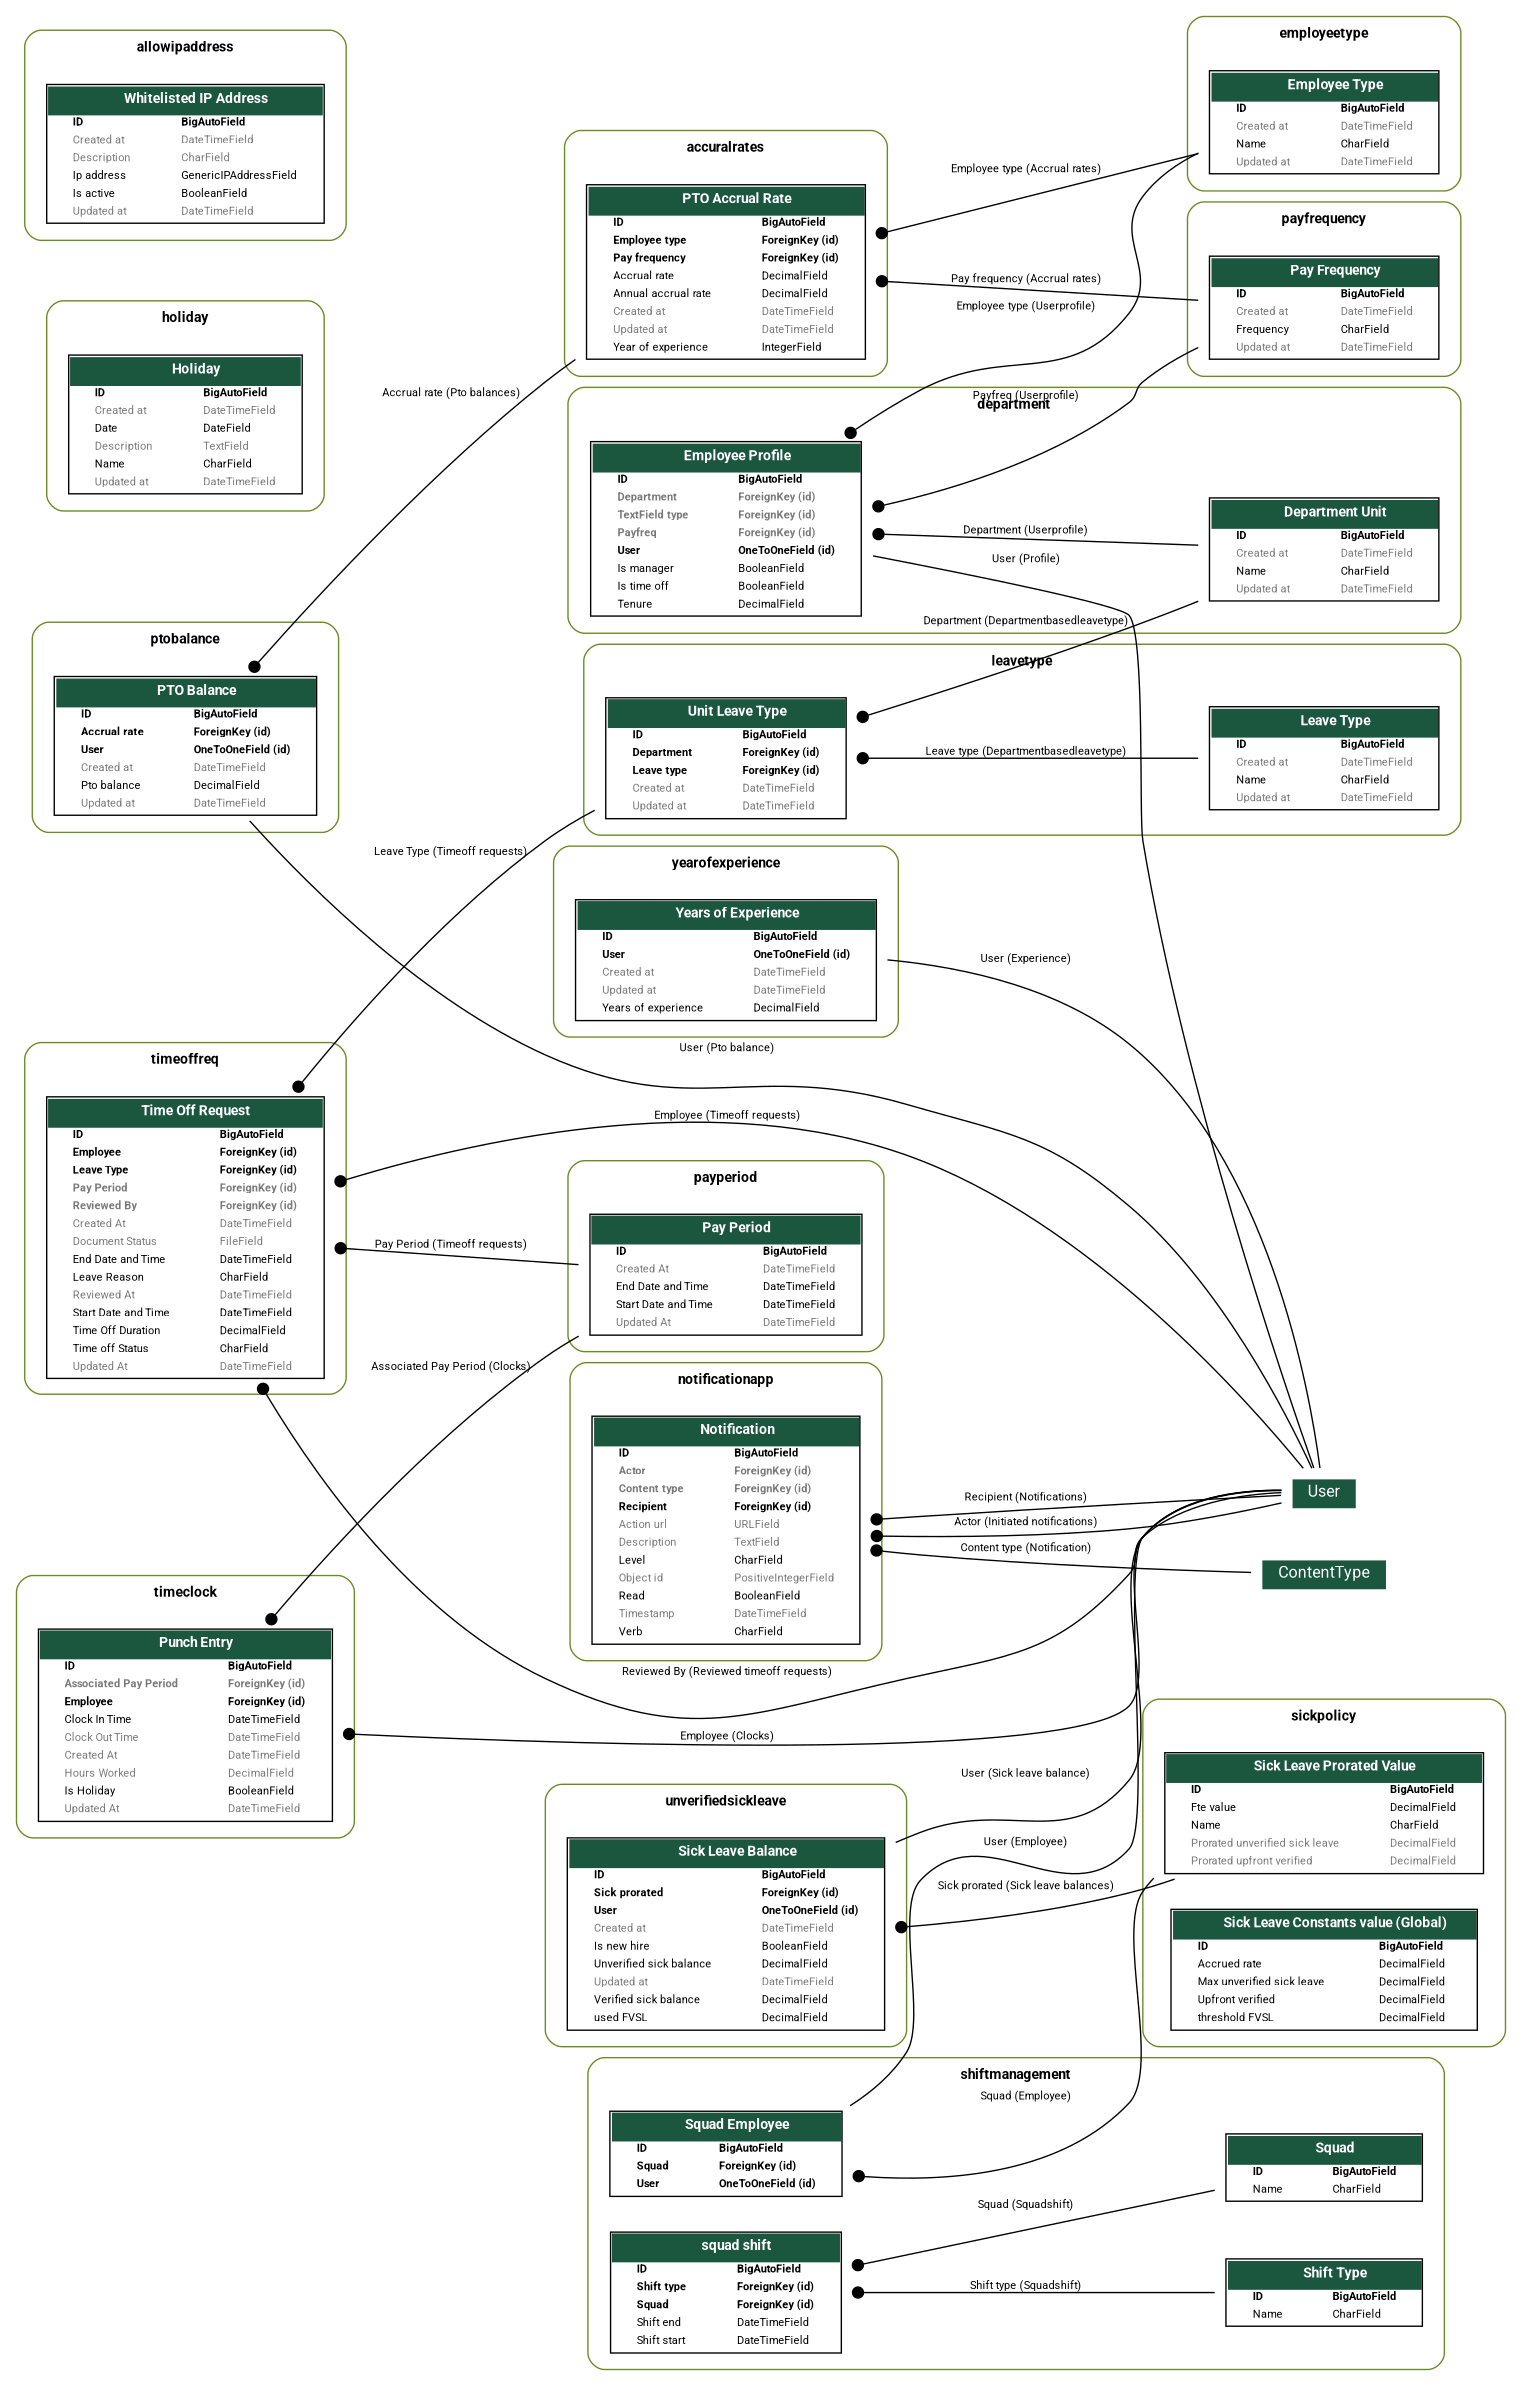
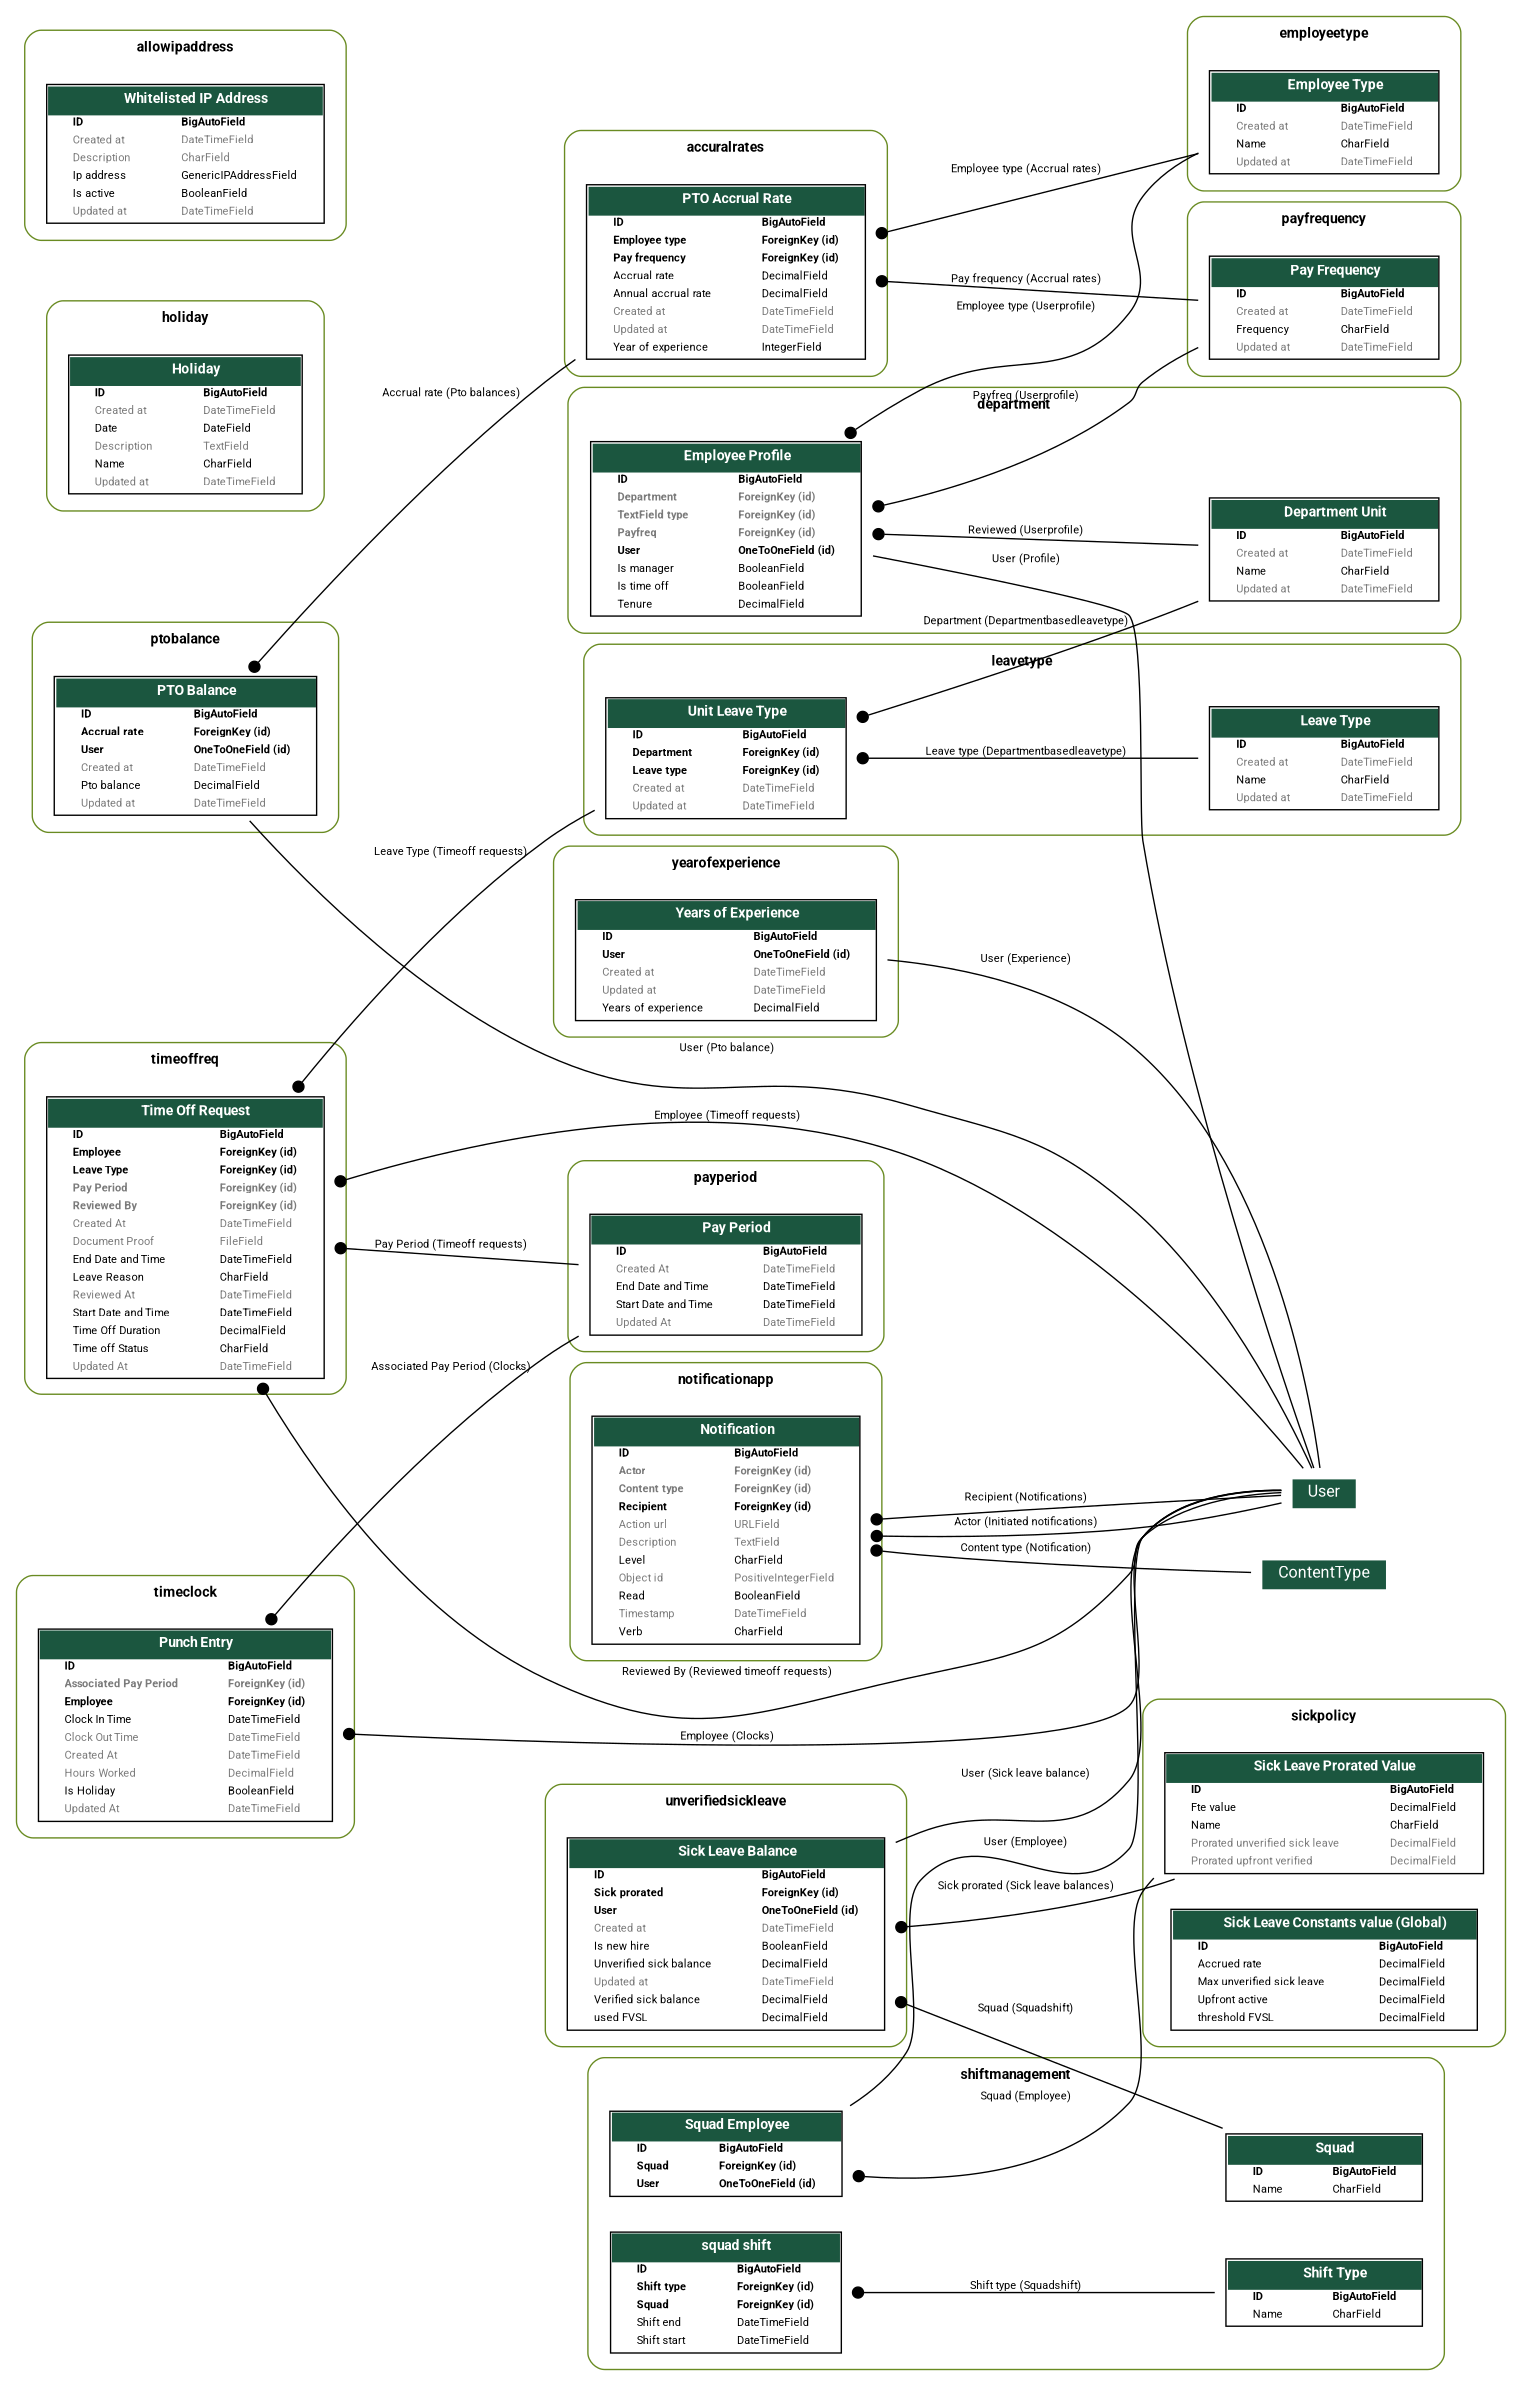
(1025, 531) -> (1025, 531)
(115, 1242) -> (114, 1242)
(1237, 2000) -> (1234, 2000)
(1039, 2227) -> (1065, 2066)
